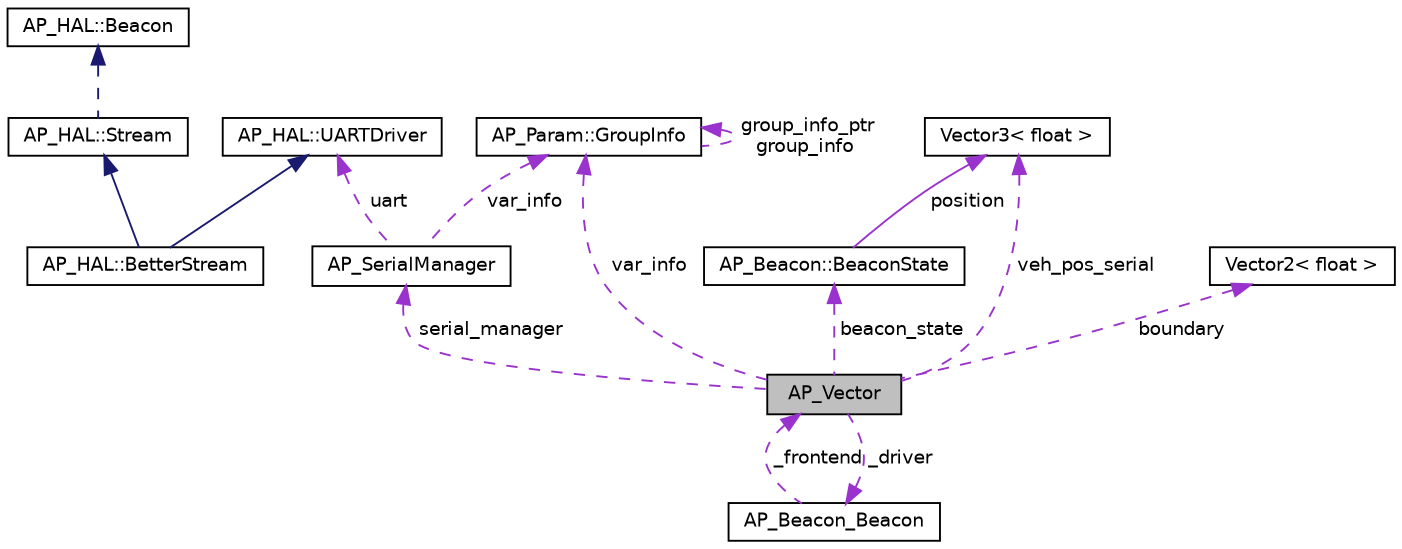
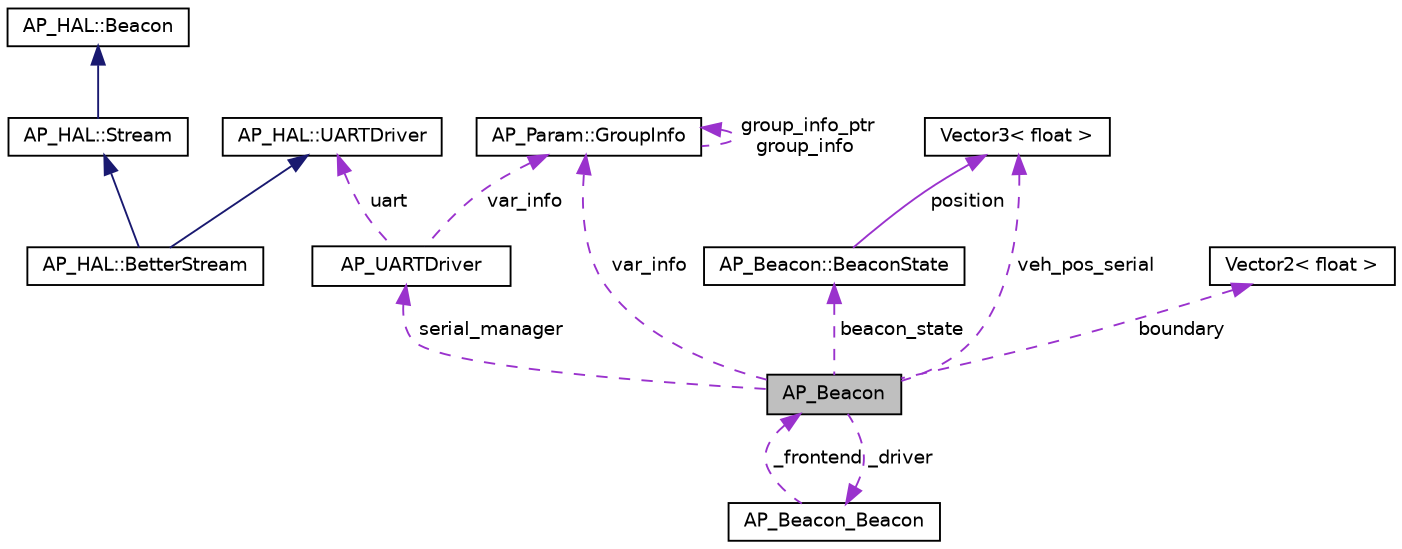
(98, 92) -> (98, 92)
(411, 266) -> (411, 266)
(834, 394) -> (834, 394)
